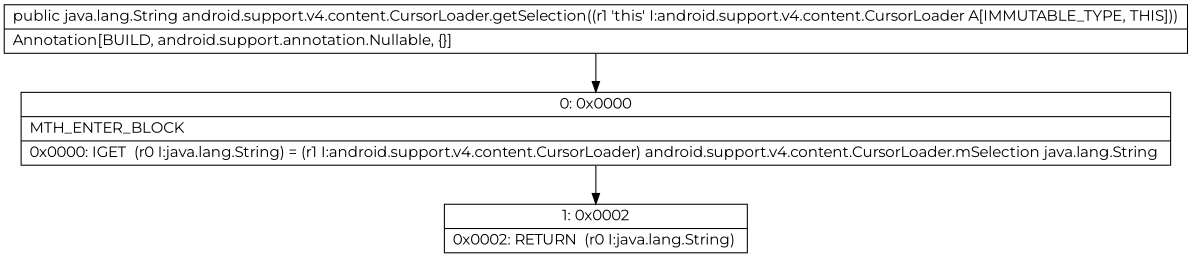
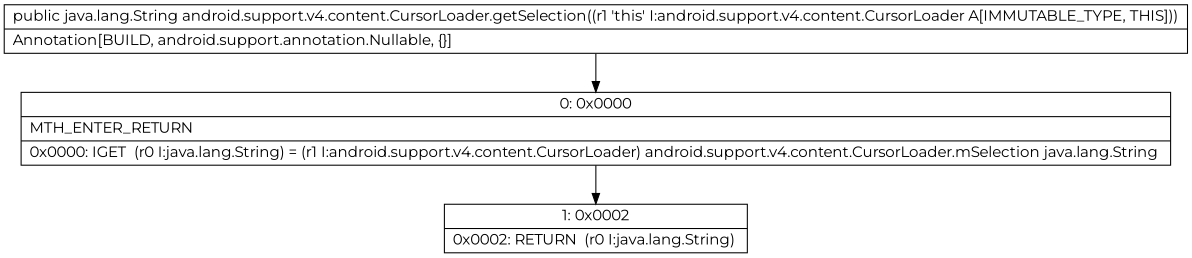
(107, 128) -> (111, 128)
